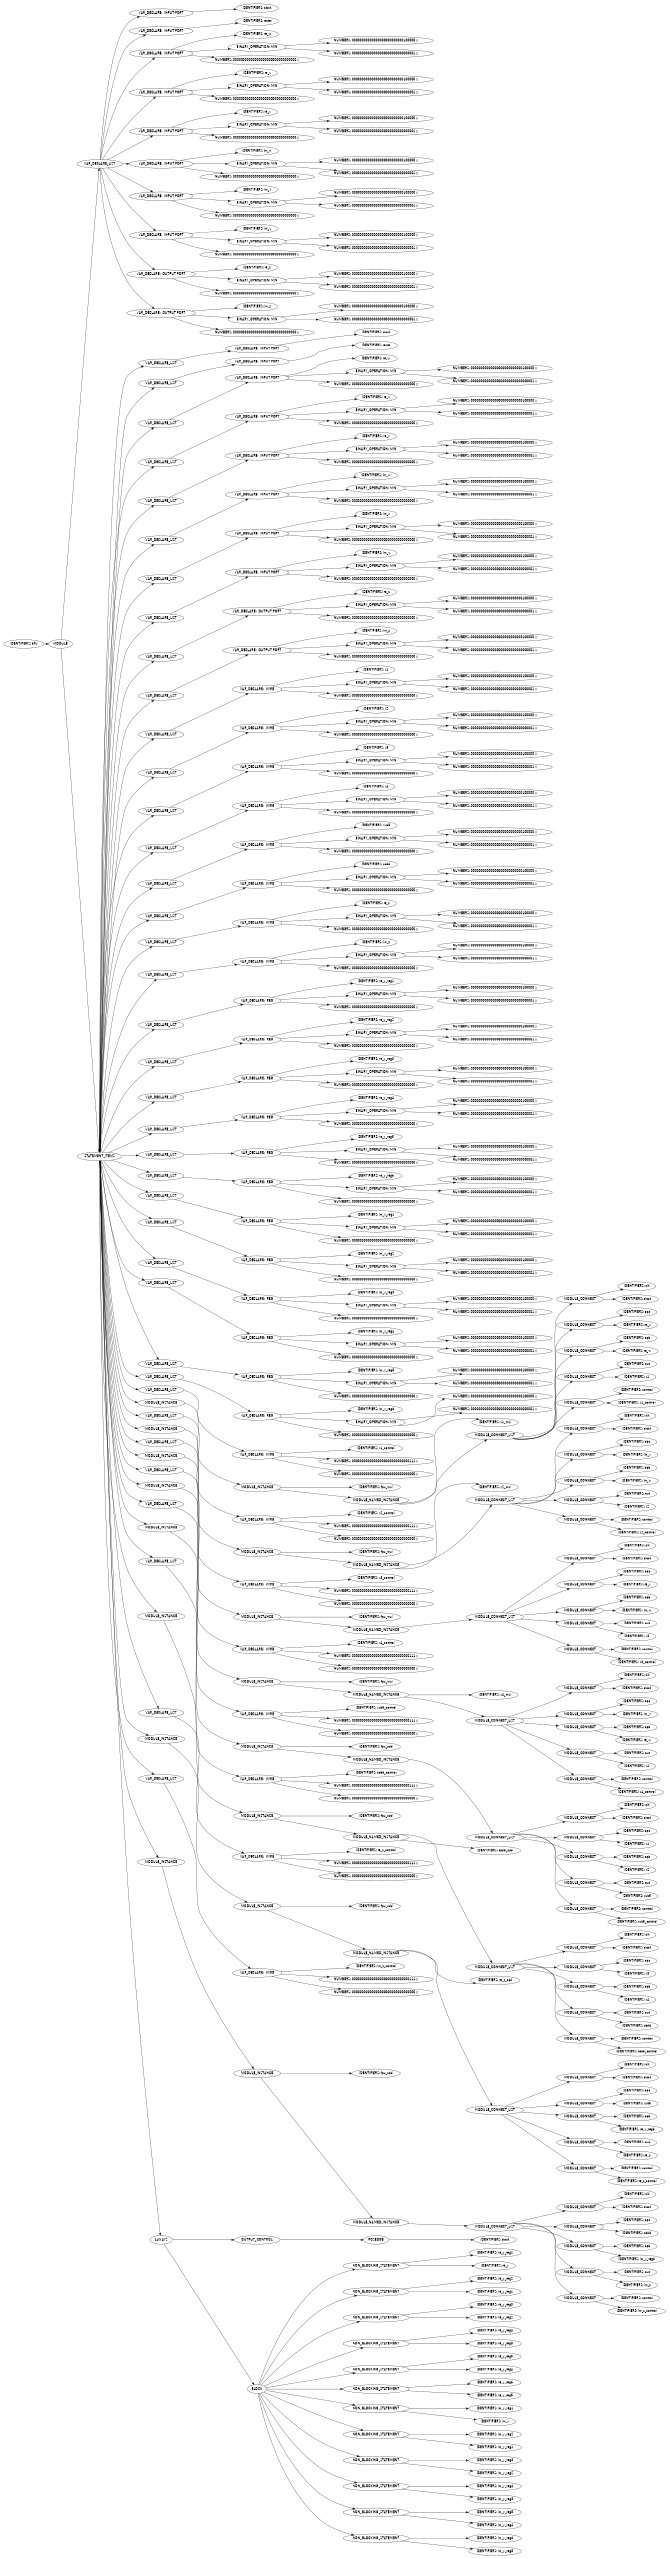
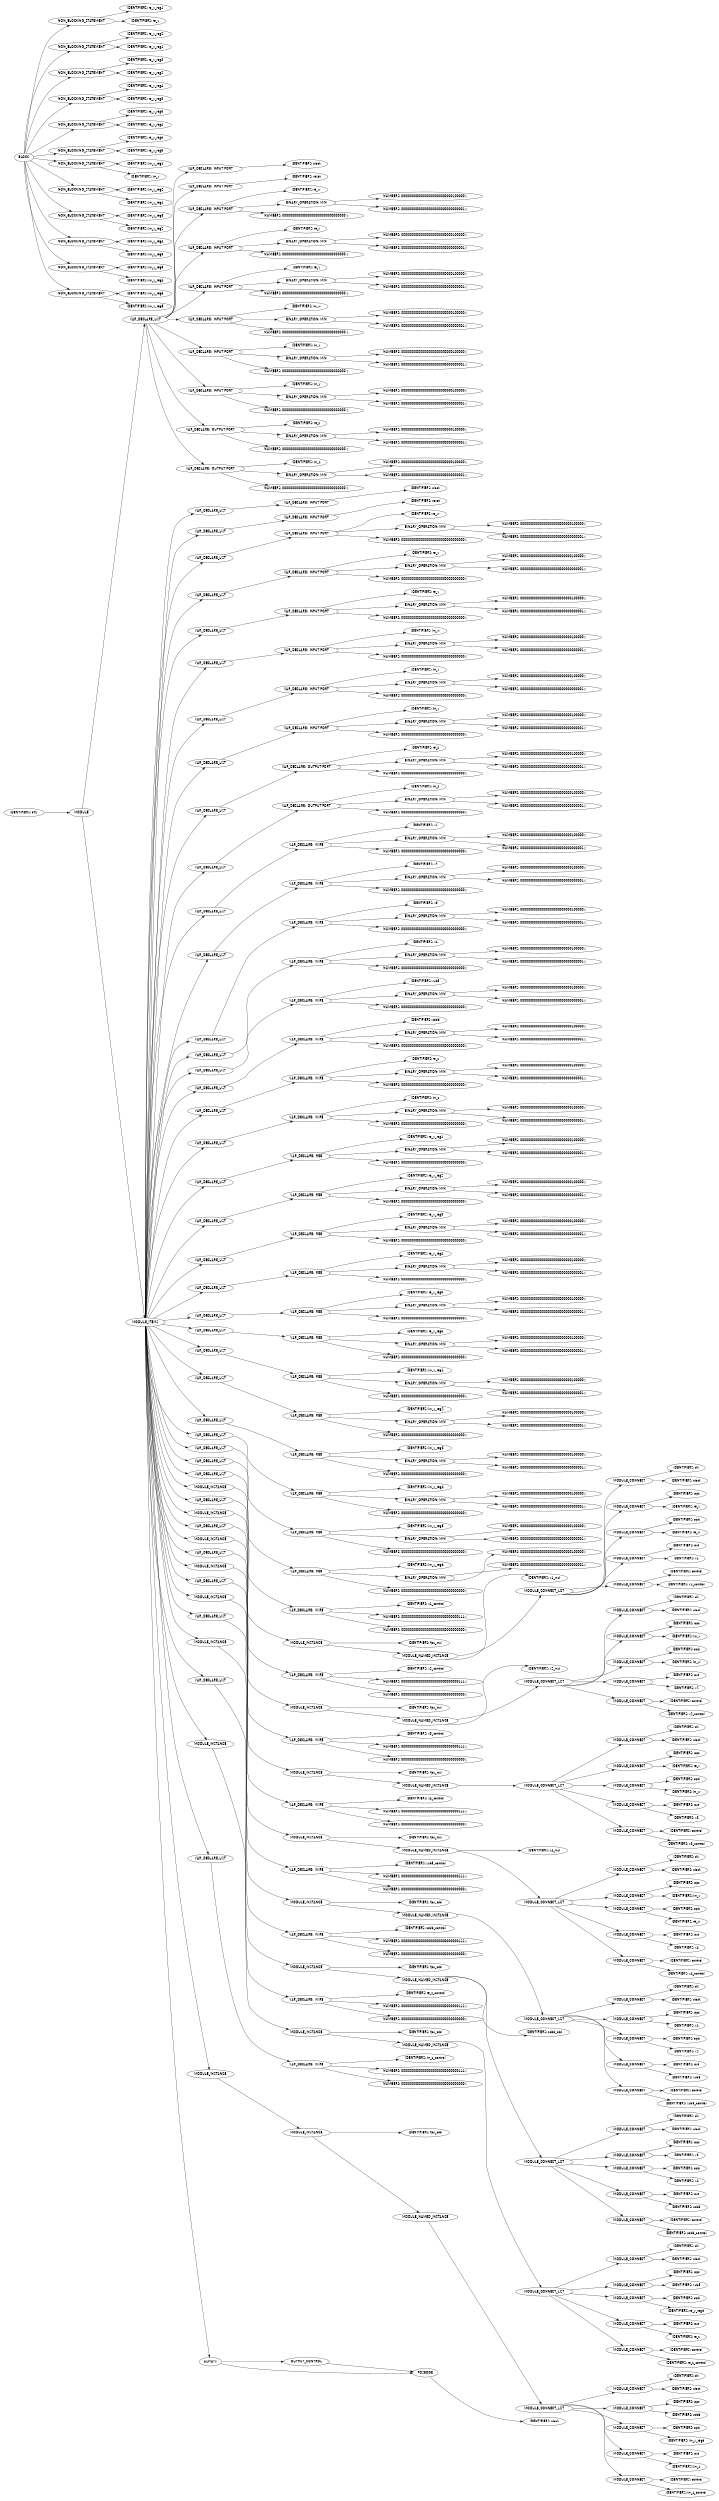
(100, 1156) -> (145, 1322)
(495, 1980) -> none
(208, 2313) -> (315, 2372)
